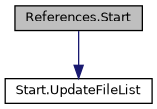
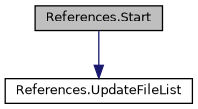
(79, 91) -> (99, 91)
